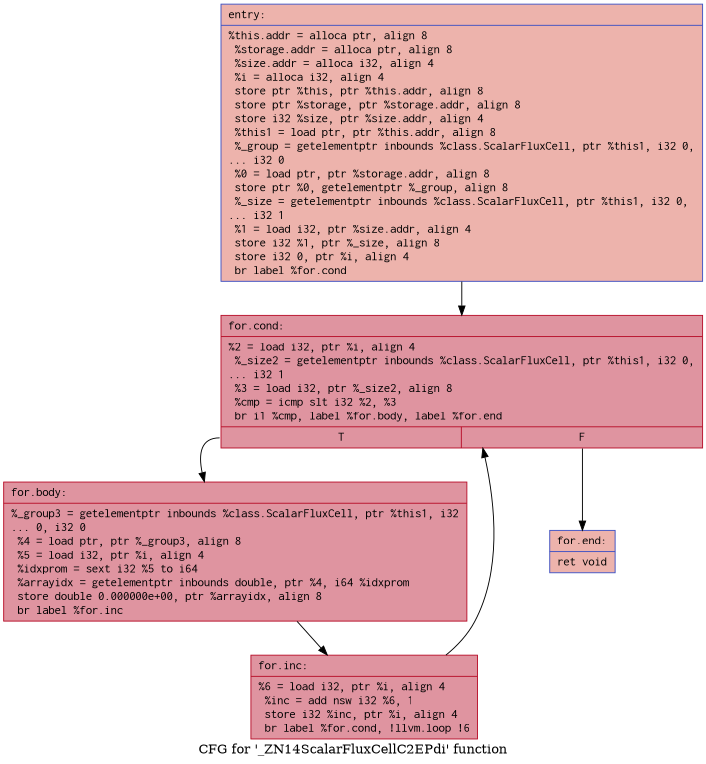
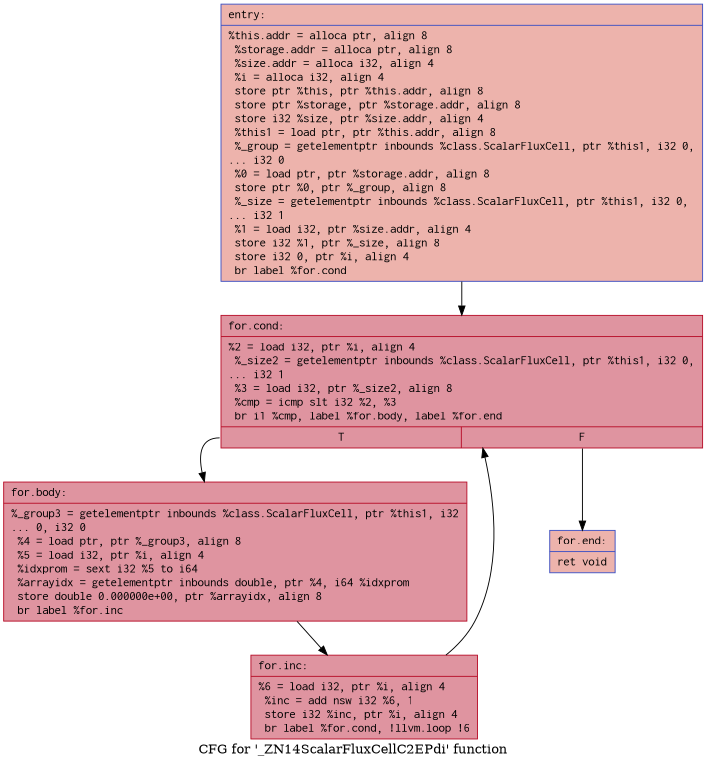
(368, 187) -> (337, 187)
